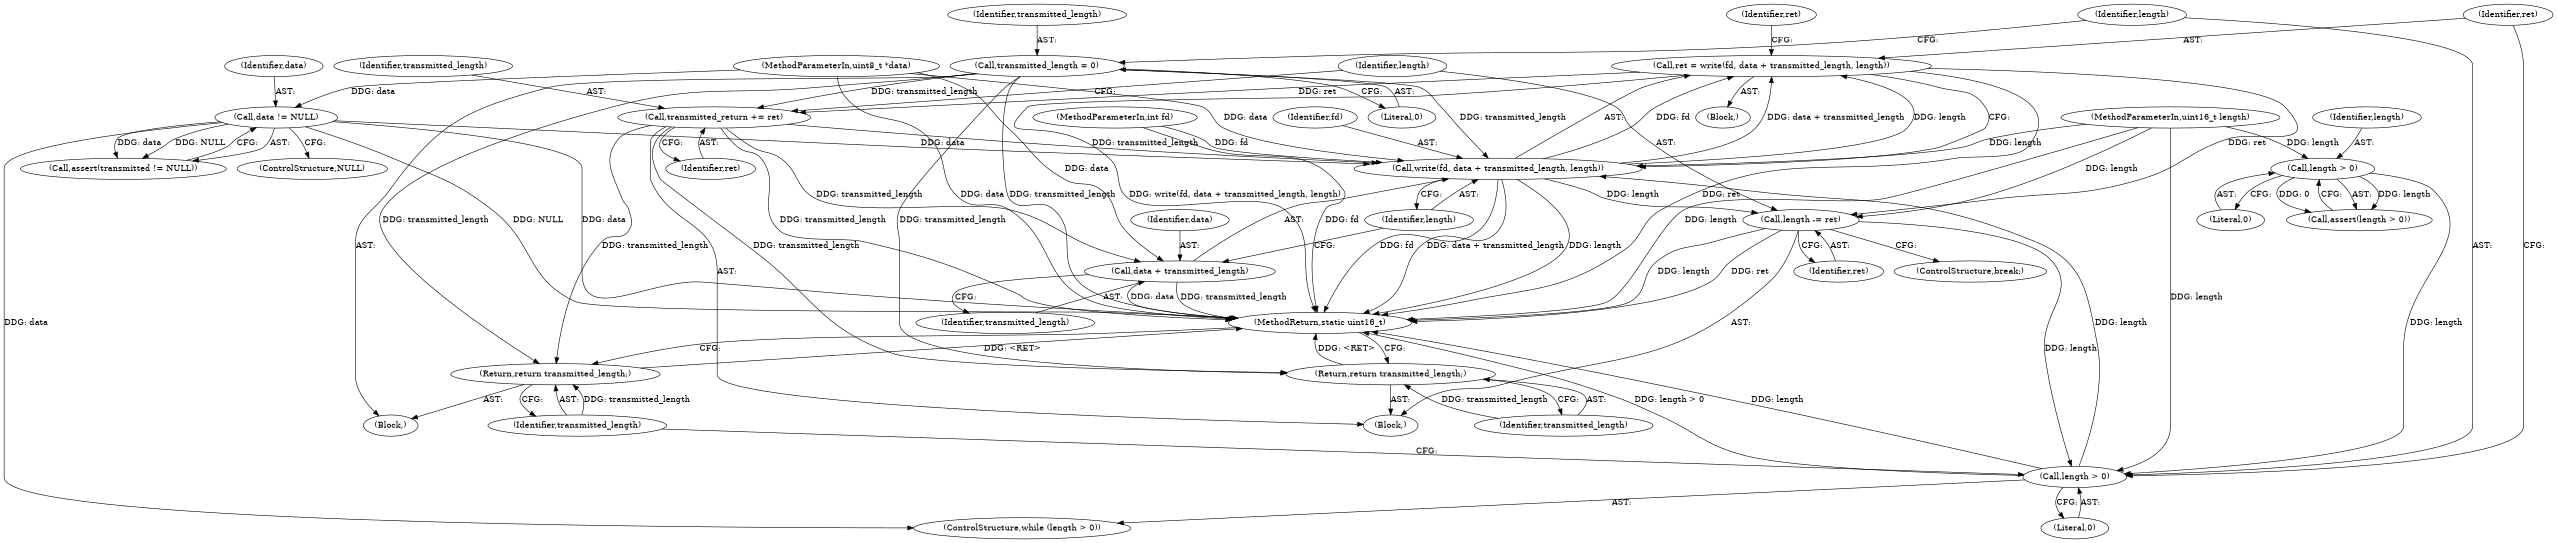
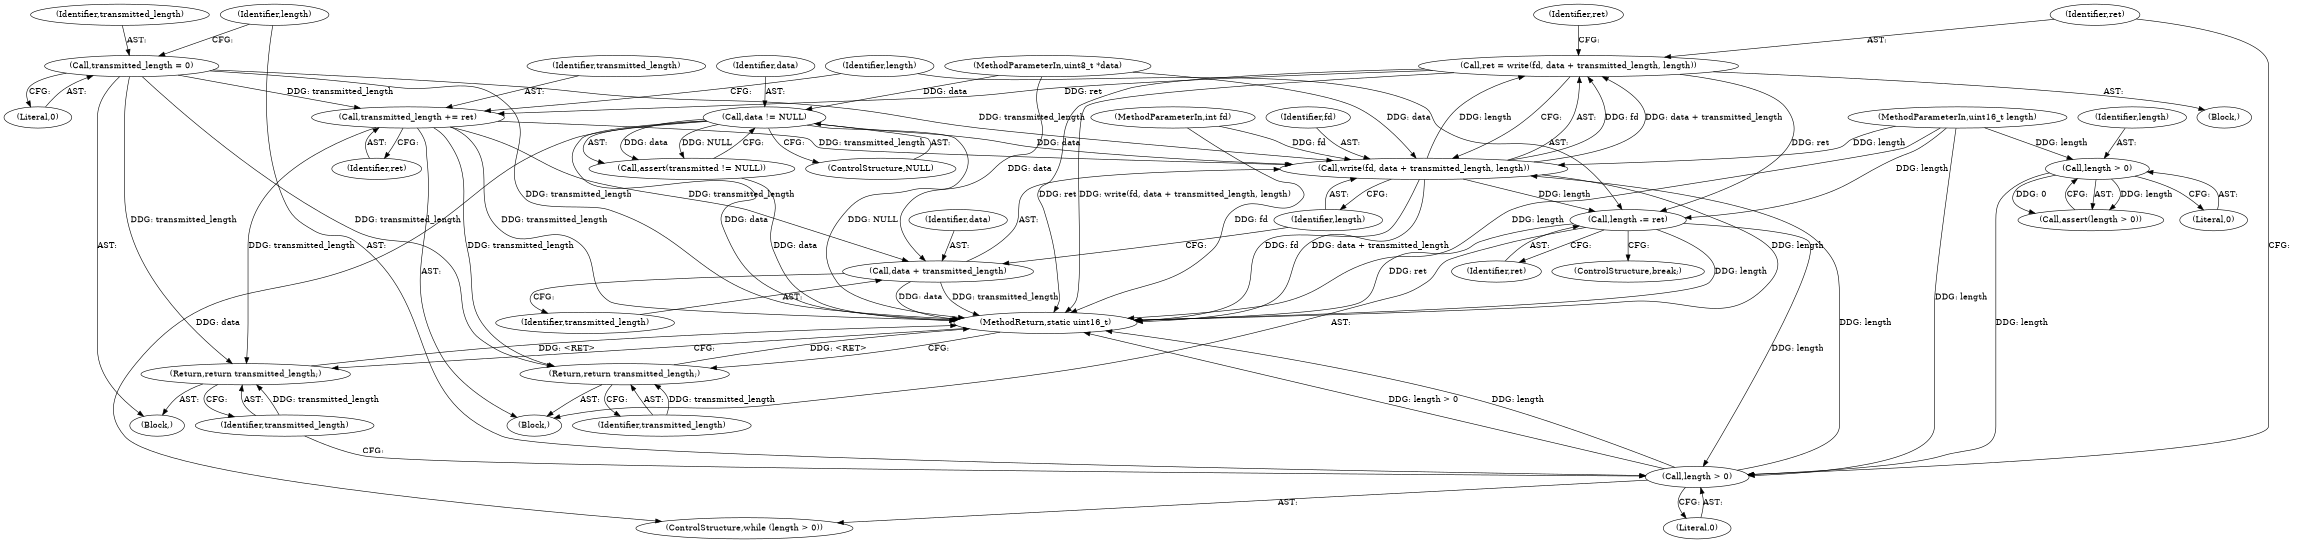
(714, 117) -> (408, 117)
none -> (920, 137)
(1019, 218) -> (812, 298)
